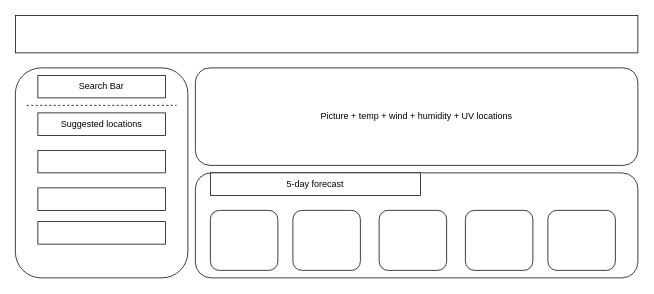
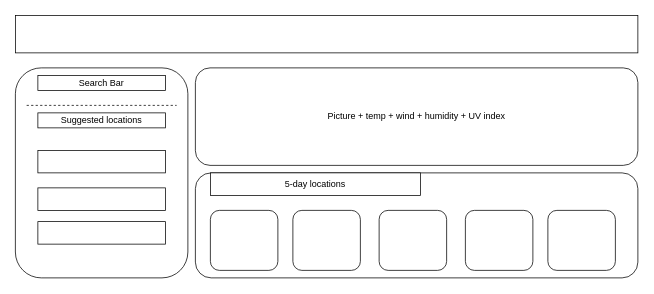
(102, 87) -> (102, 83)
(417, 117) -> (417, 117)
(102, 124) -> (102, 120)
(315, 184) -> (315, 184)
